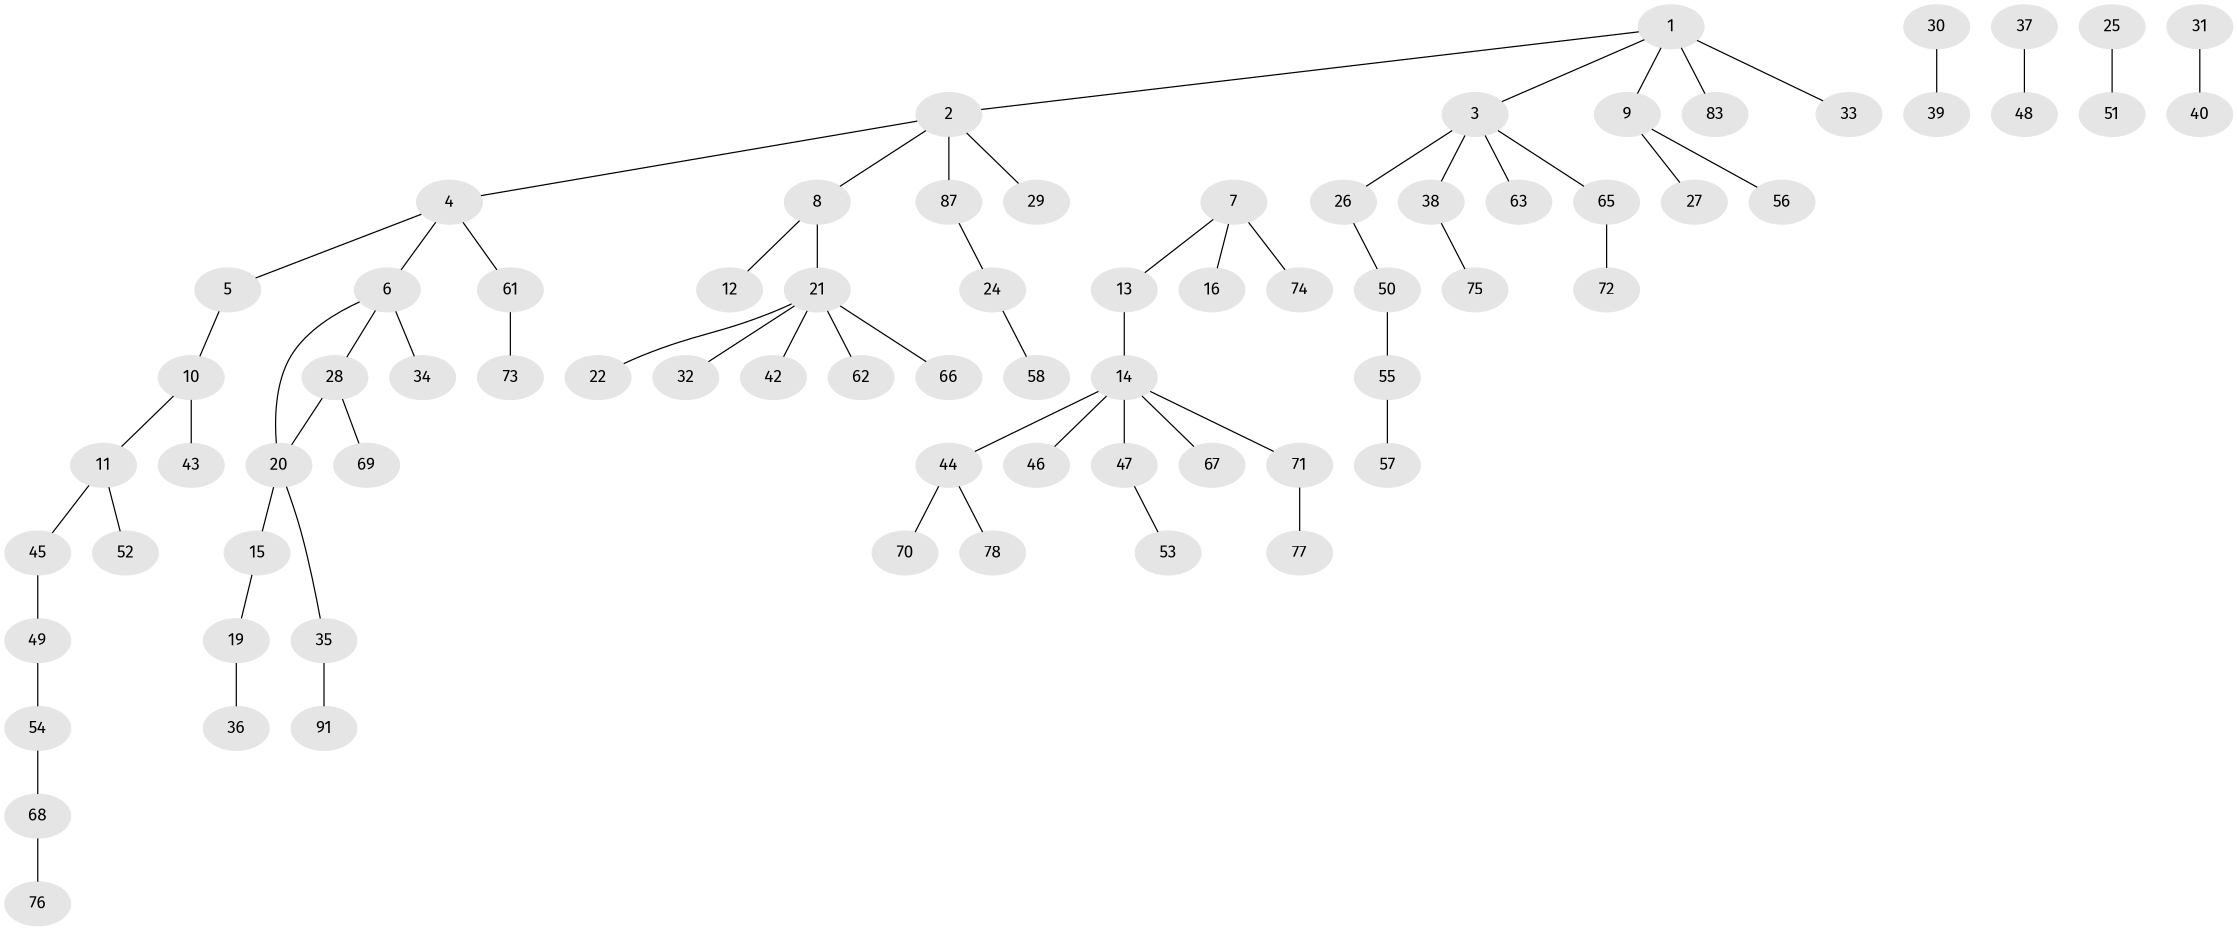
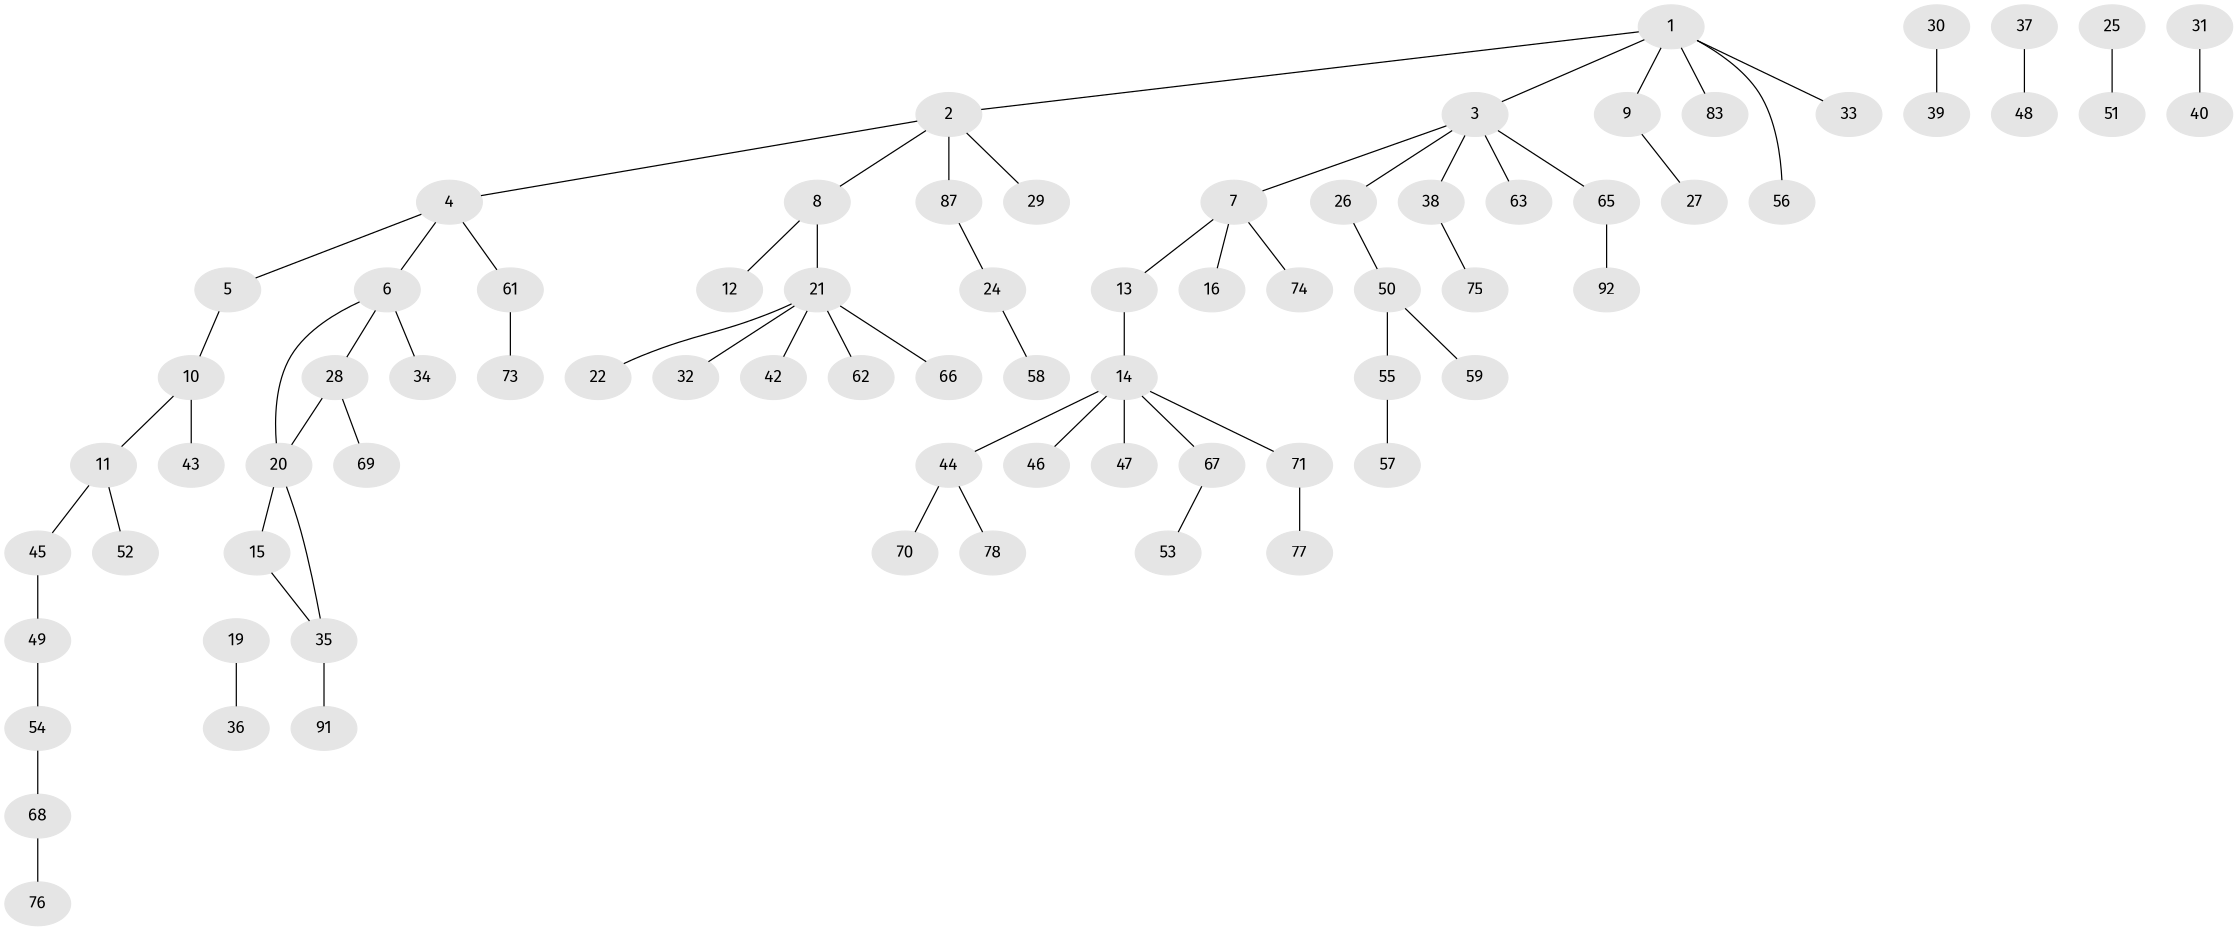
none -> (1354, 158)
(1704, 158) -> (1761, 97)
(1607, 290) -> (1607, 290)
none -> (1475, 378)
(1146, 509) -> (1190, 509)
(247, 597) -> (291, 597)
